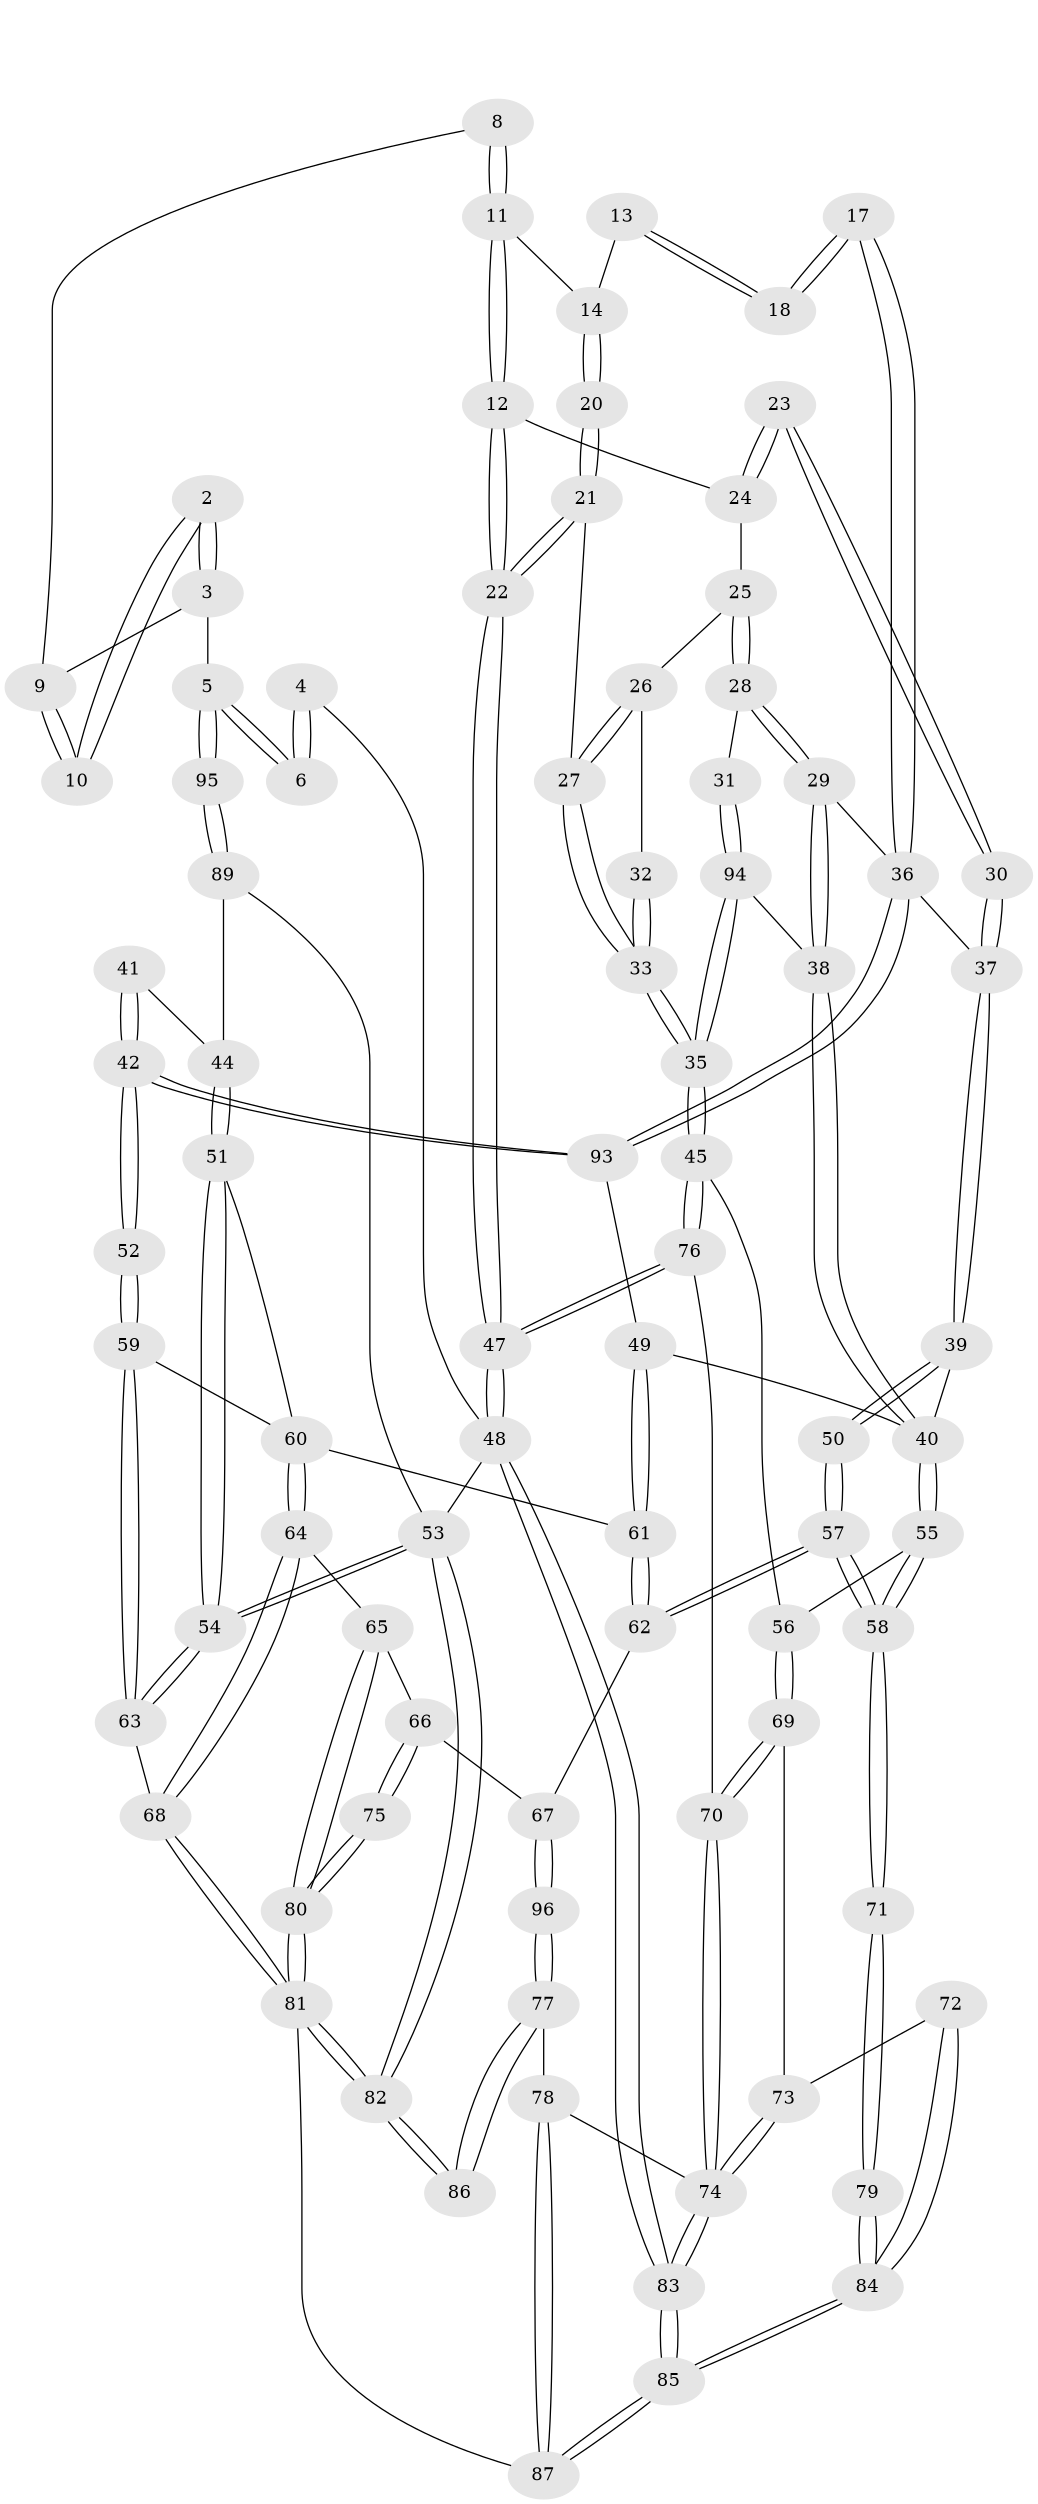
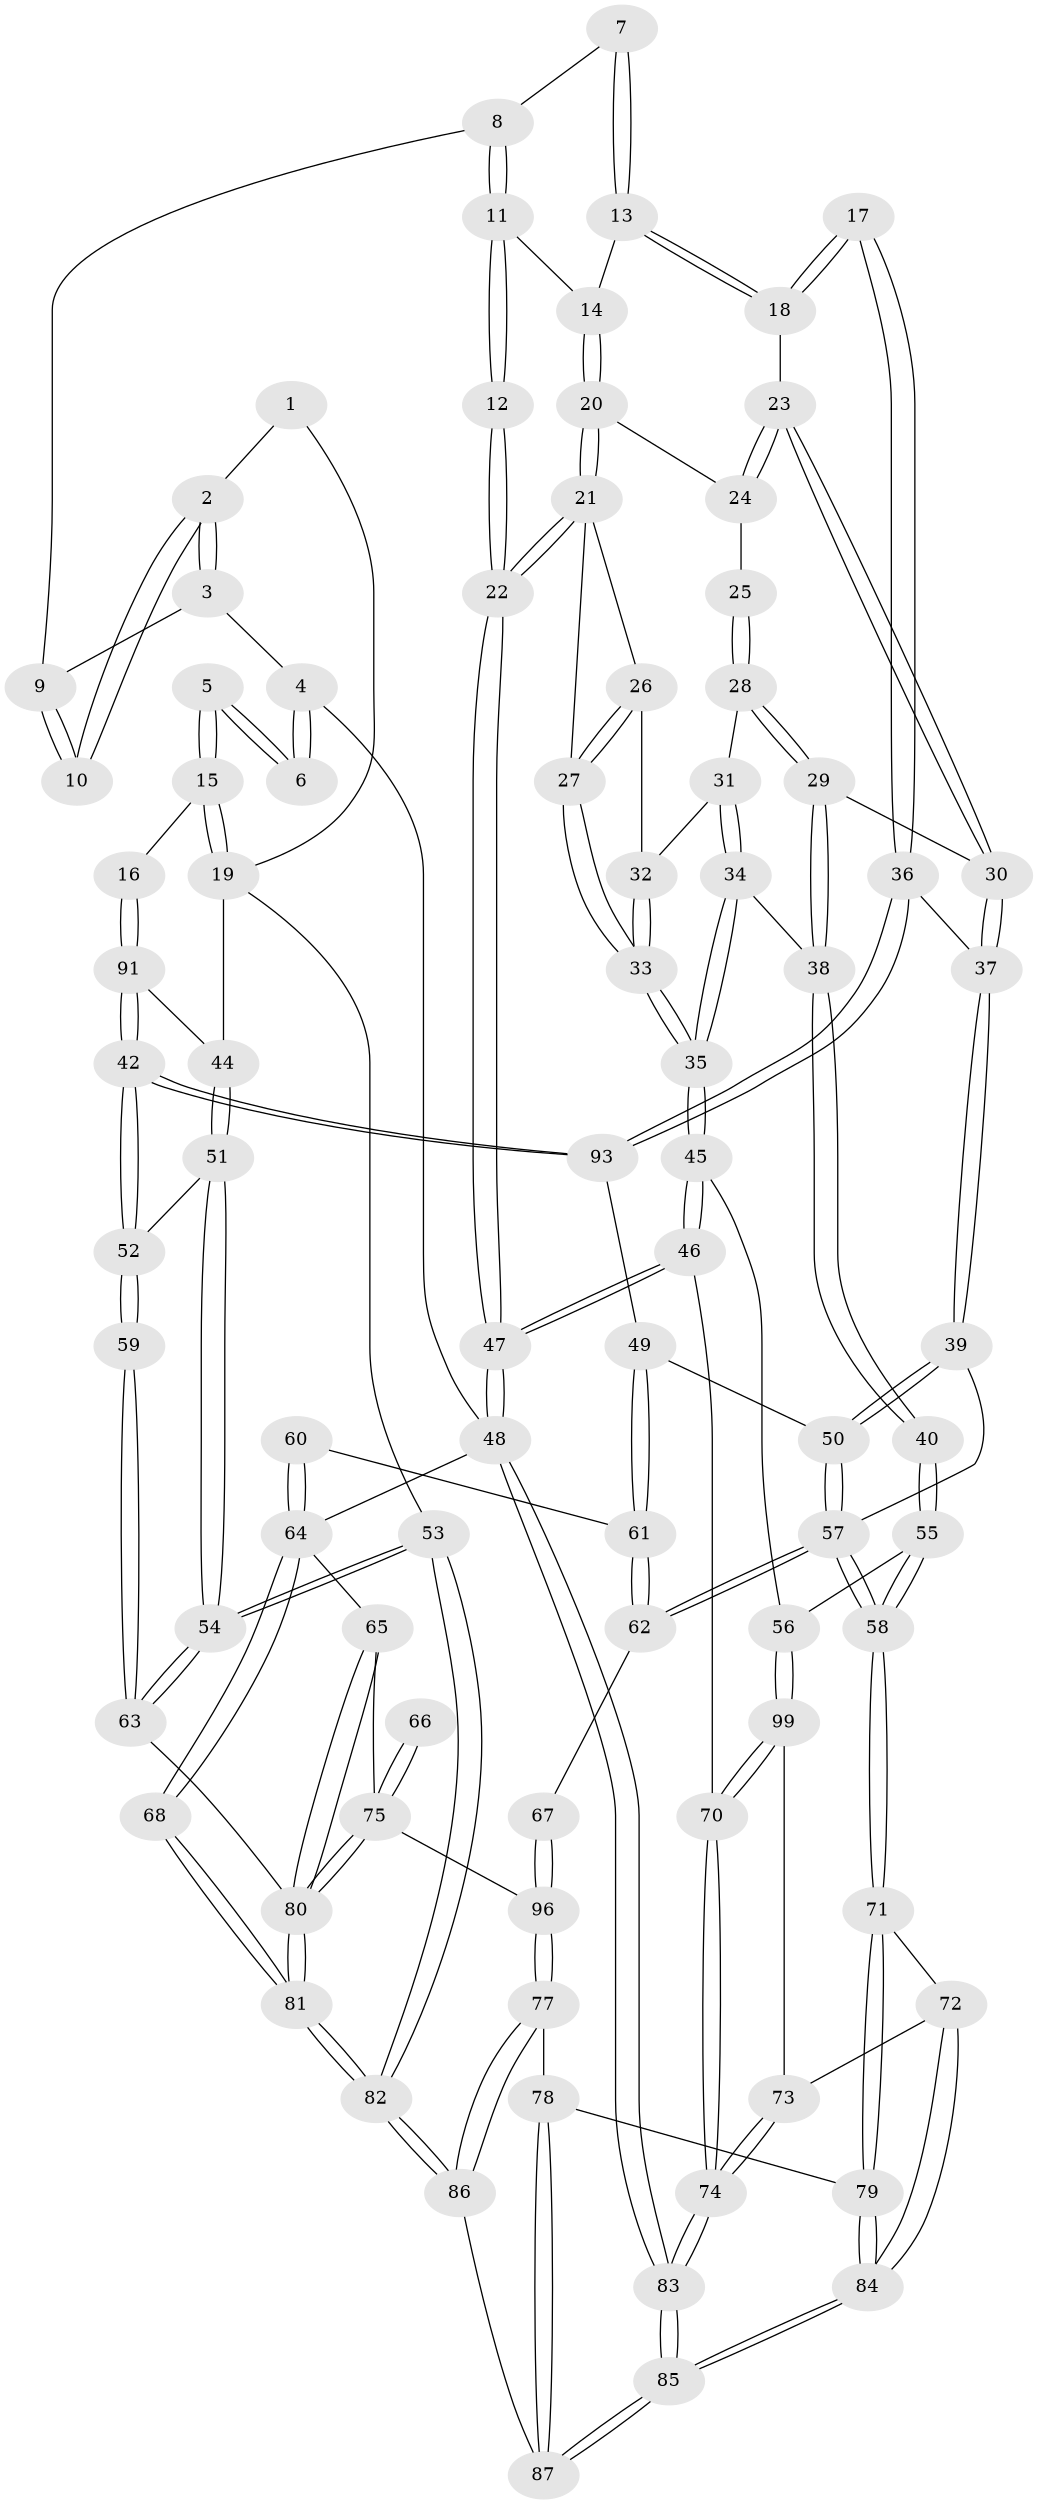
none -> (622, 29)
none -> (780, 358)
none -> (291, 405)
(617, 456) -> (666, 452)
(691, 640) -> (614, 593)
(208, 641) -> (255, 640)
(208, 782) -> (208, 782)
none -> (684, 829)
(861, 829) -> (902, 825)
none -> (129, 876)
(223, 876) -> (223, 876)
(736, 876) -> (736, 876)
(129, 970) -> (129, 970)
(690, 1252) -> (690, 1252)
(263, 1298) -> (174, 1205)
(788, 1386) -> (737, 1393)
(213, 1393) -> none
(942, 1393) -> (963, 1470)
(460, 1494) -> (396, 1487)
(399, 1676) -> (373, 1723)
(784, 1723) -> (784, 1723)
(143, 1770) -> (220, 1812)
(488, 1774) -> none
none -> (459, 1864)
none -> (915, 1958)
(627, 2146) -> (693, 2142)
(305, 2304) -> (493, 2336)
